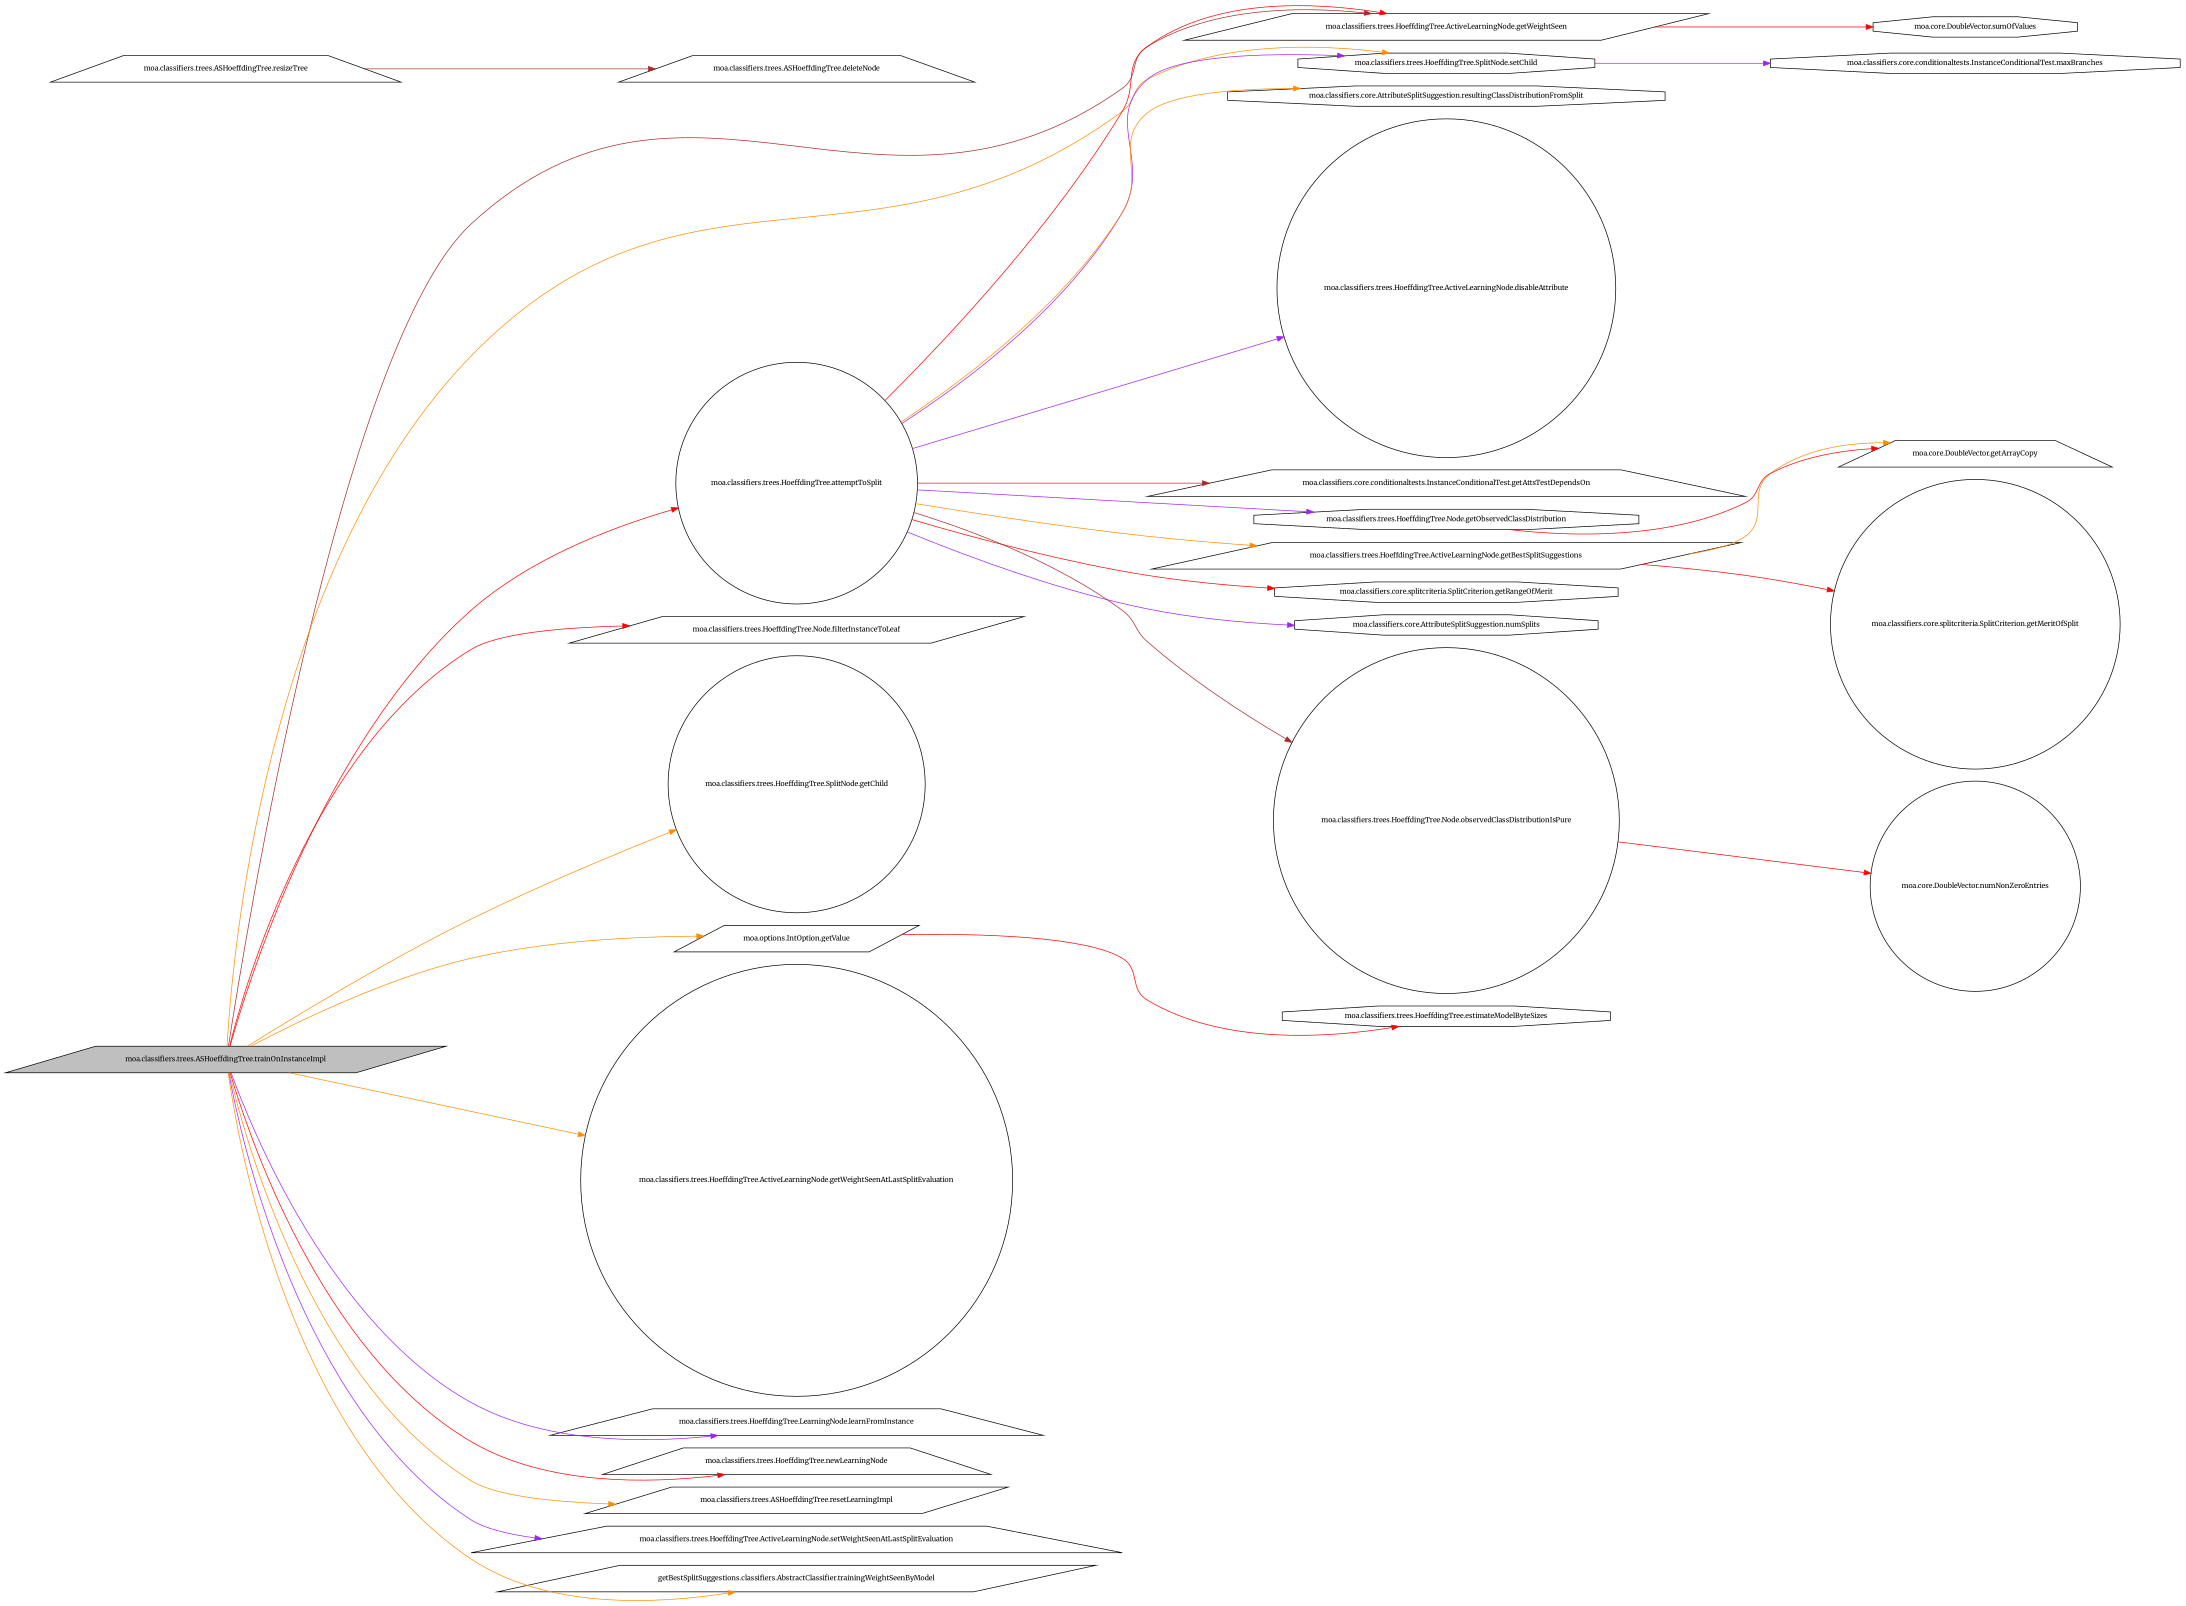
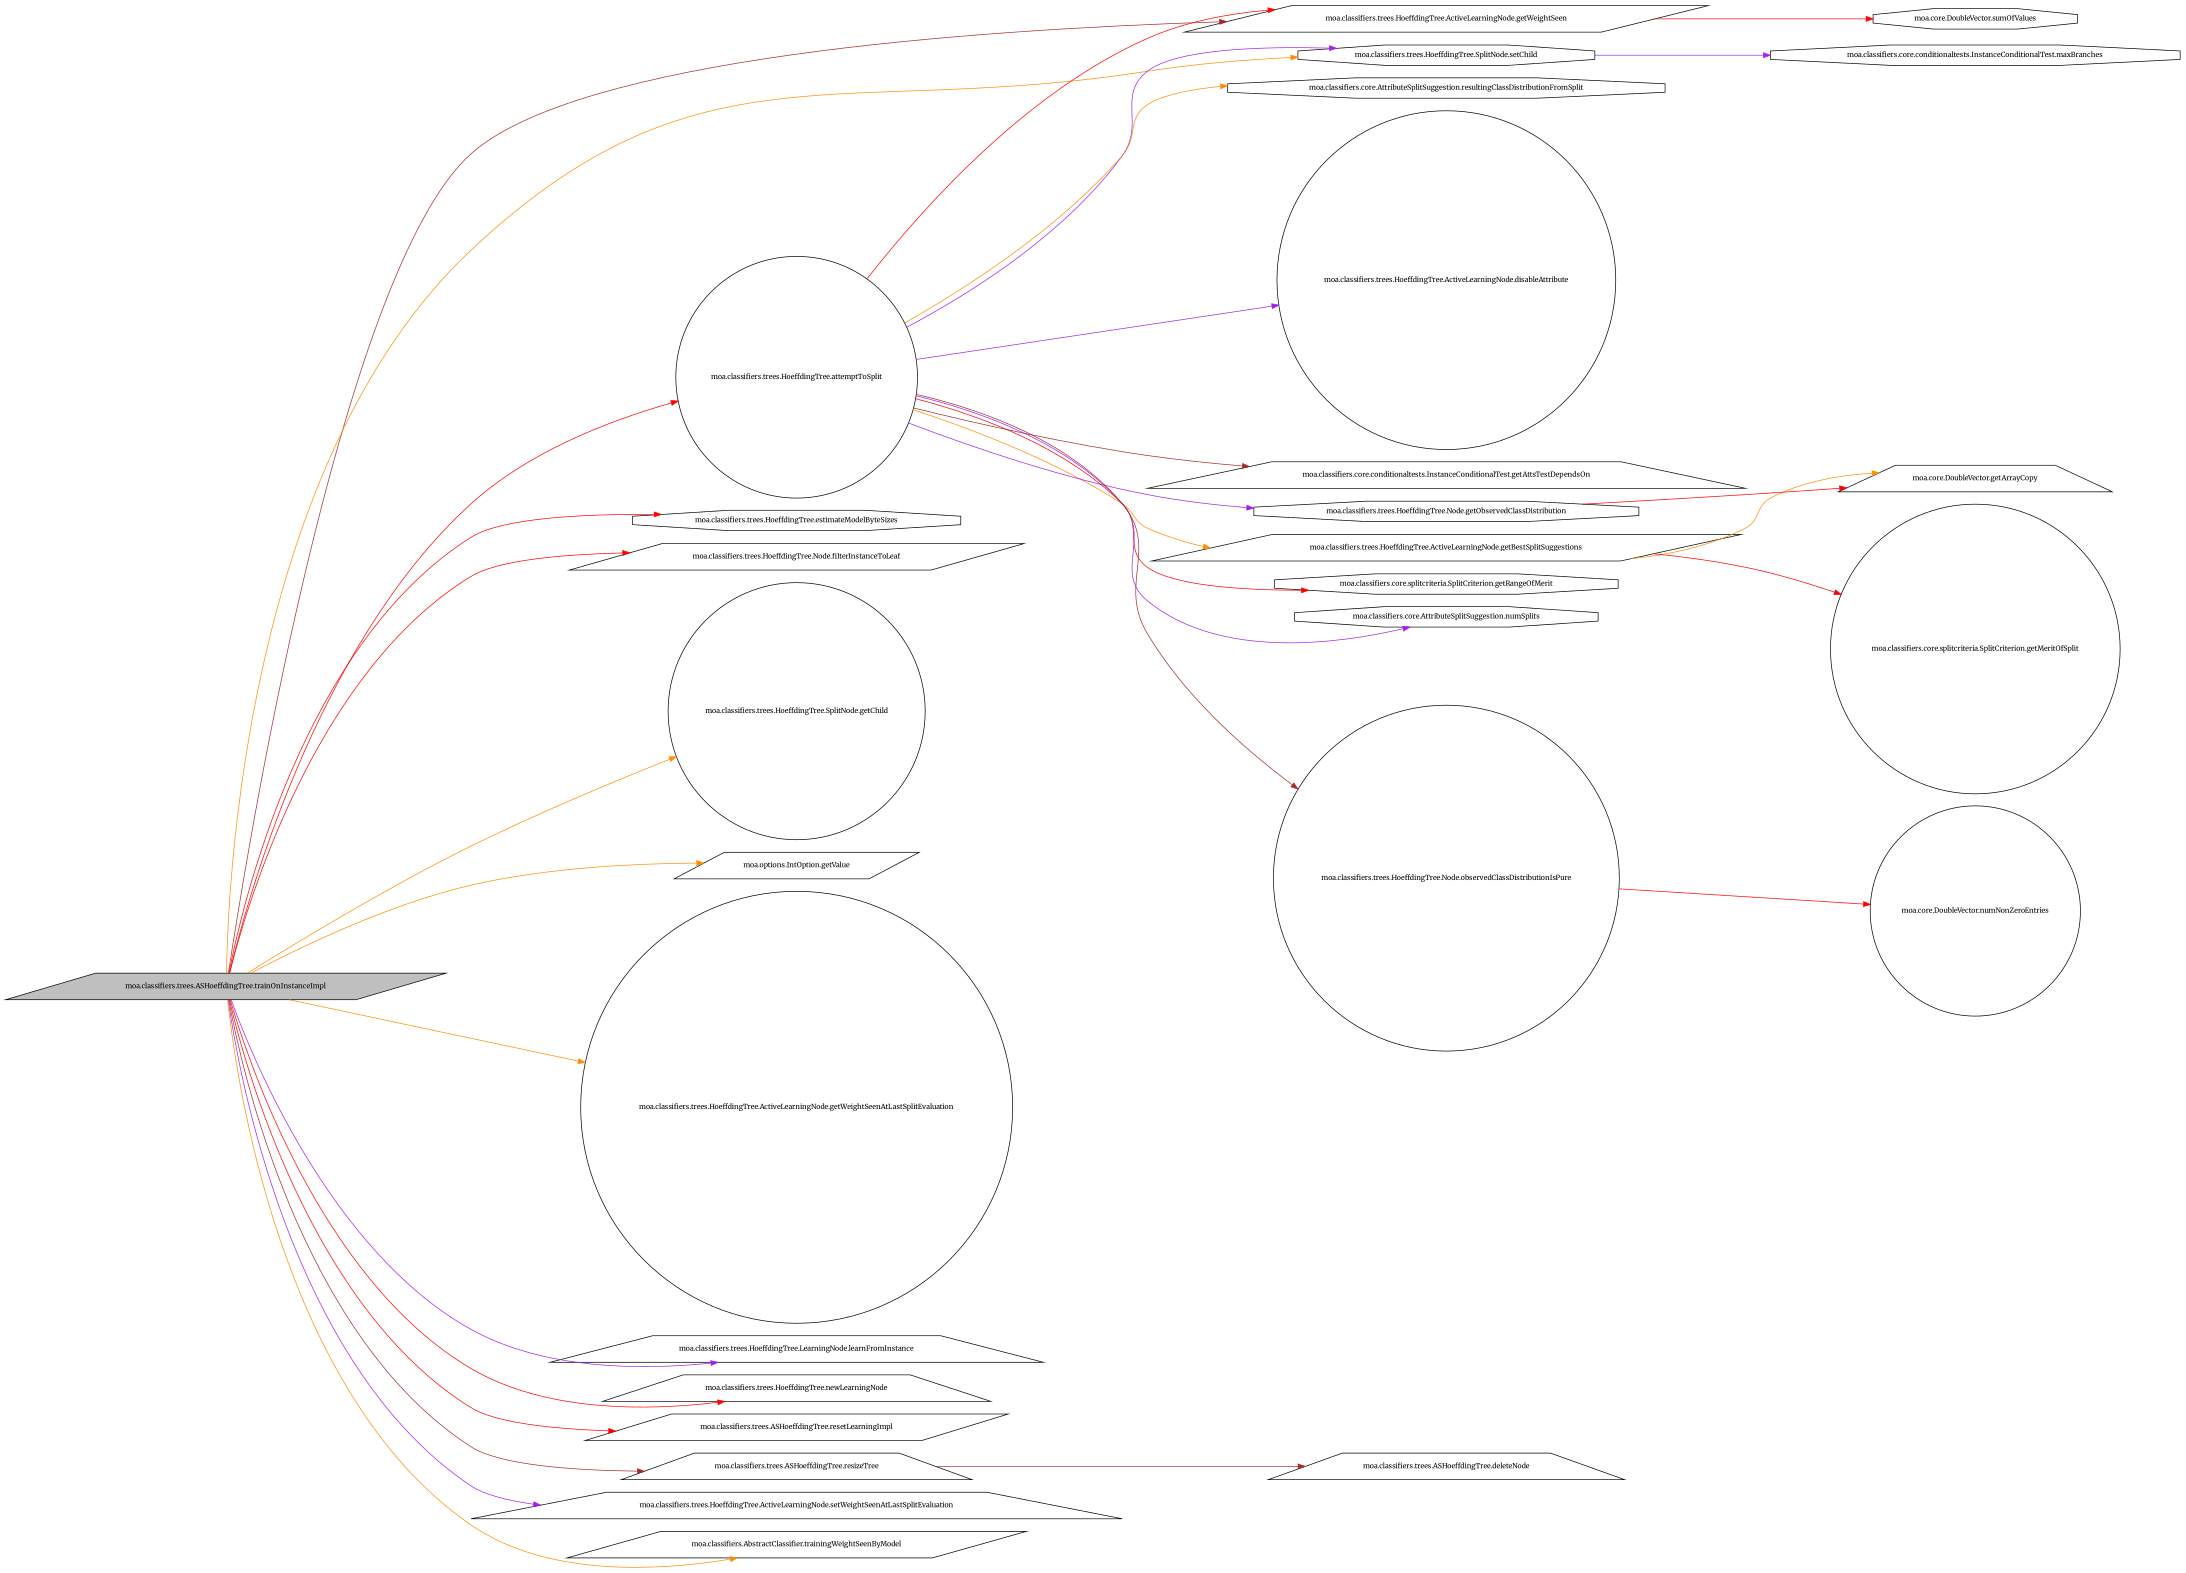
(1139, 992) -> (378, 624)
none -> (351, 1320)
(351, 1359) -> (351, 1286)
(797, 1579) -> (797, 1545)
